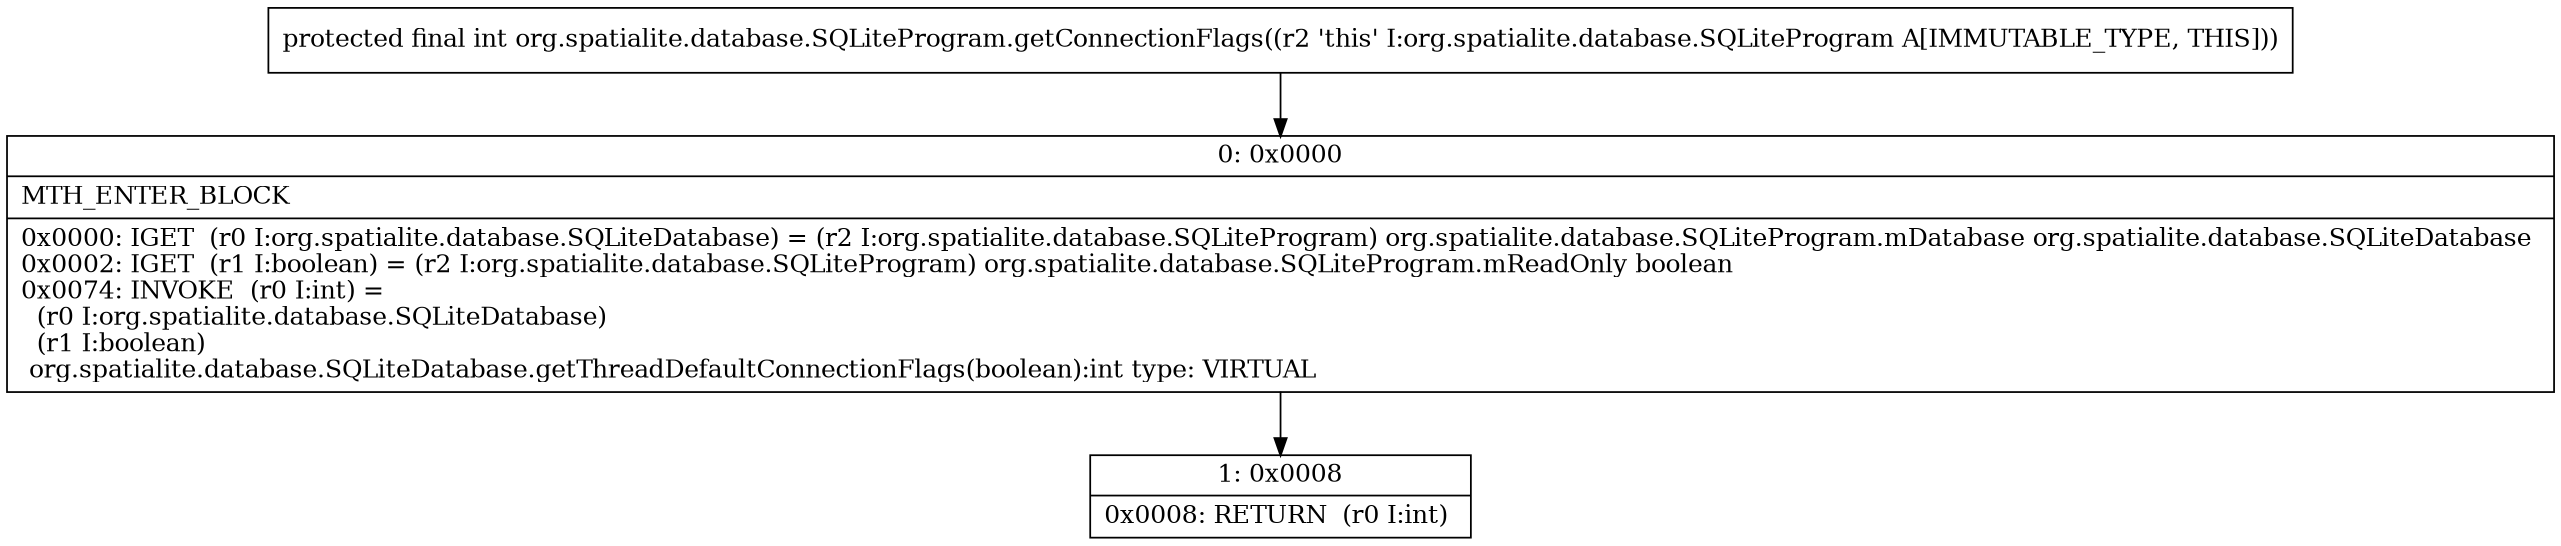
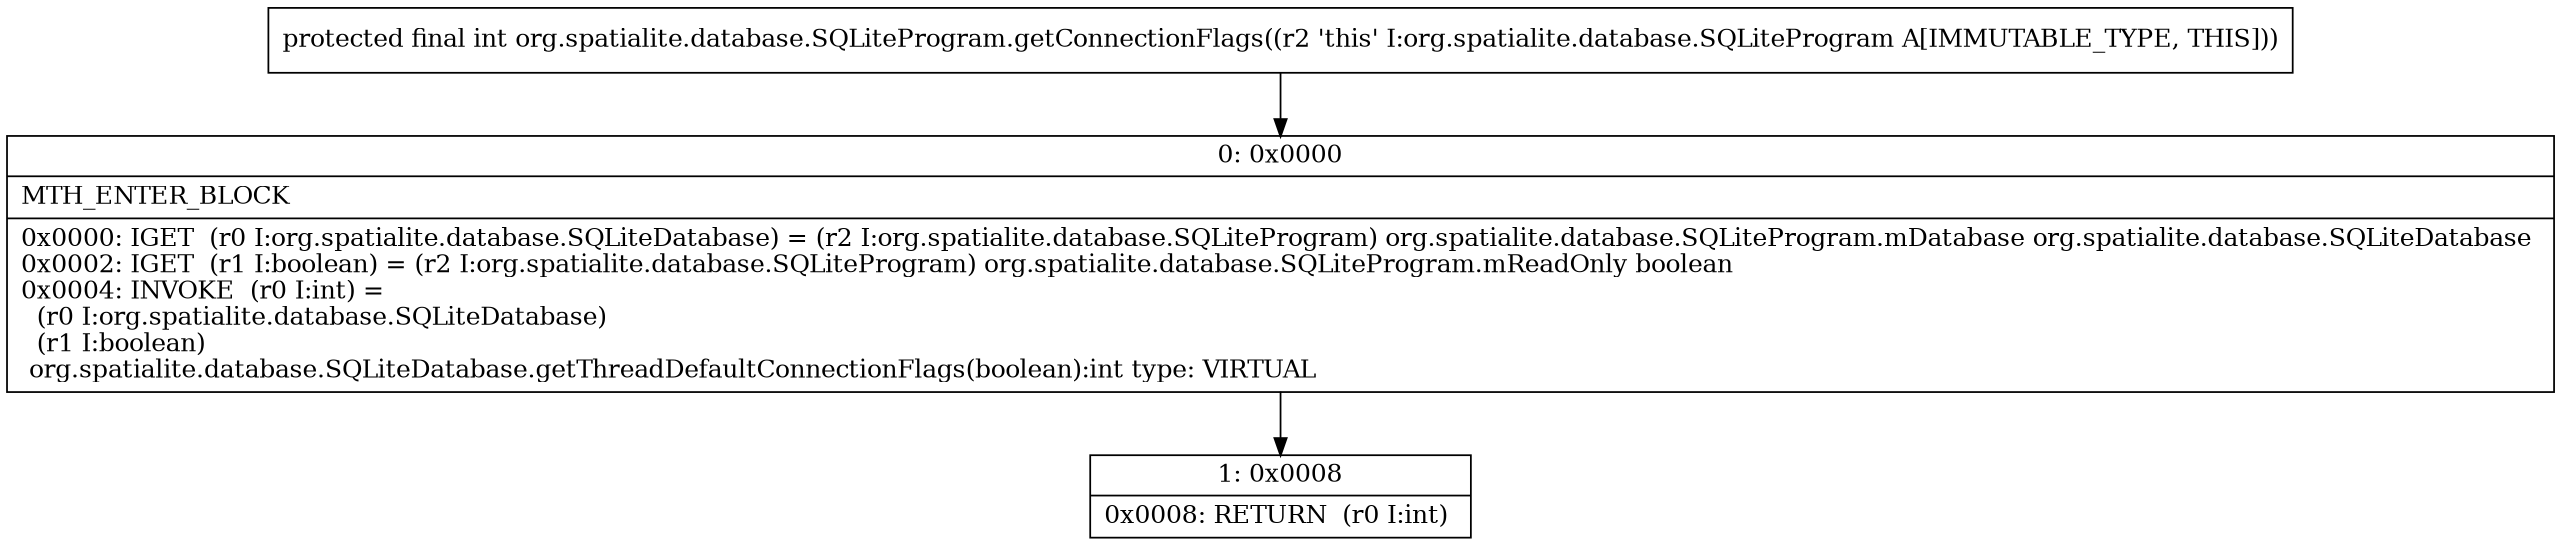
(207, 291) -> (207, 291)
